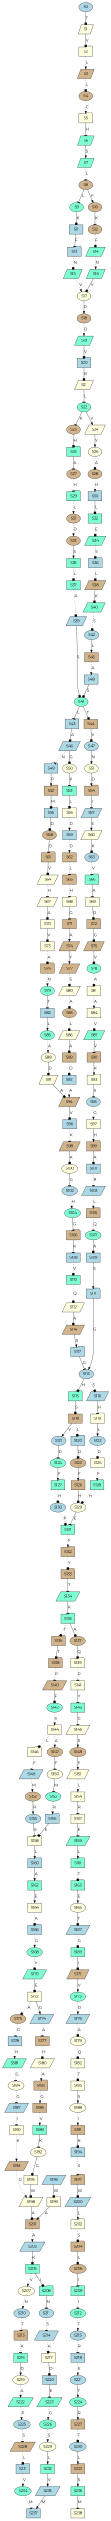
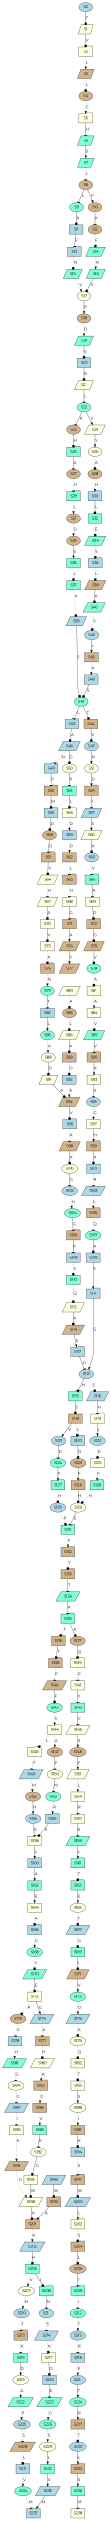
(51, 778) -> (51, 778)
(69, 978) -> none
(78, 1918) -> (78, 1918)
(54, 2202) -> (54, 2202)
